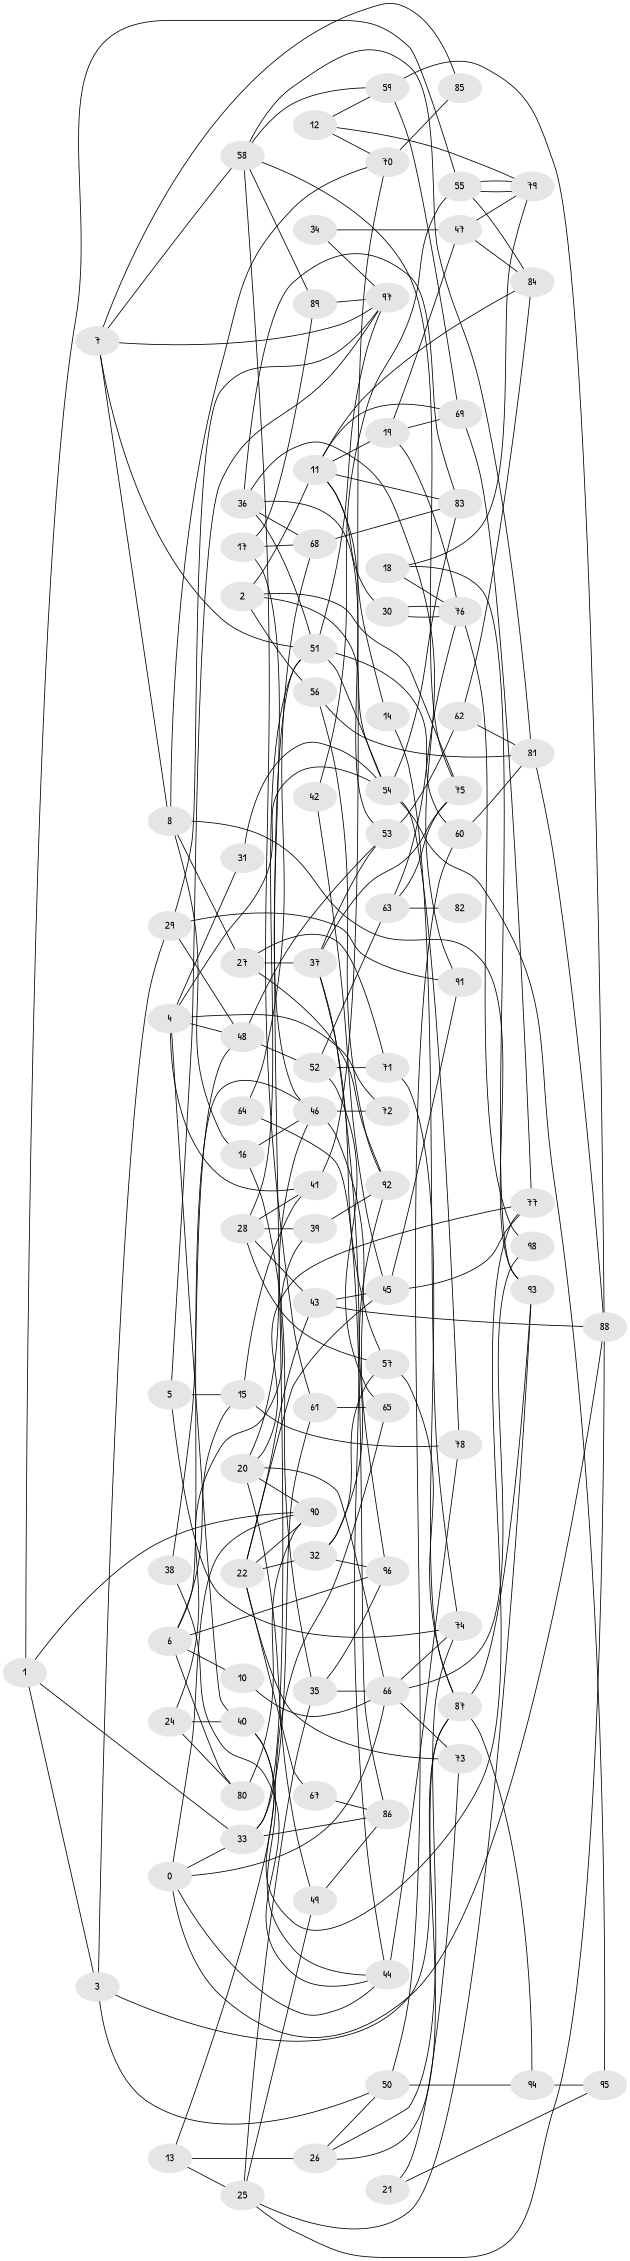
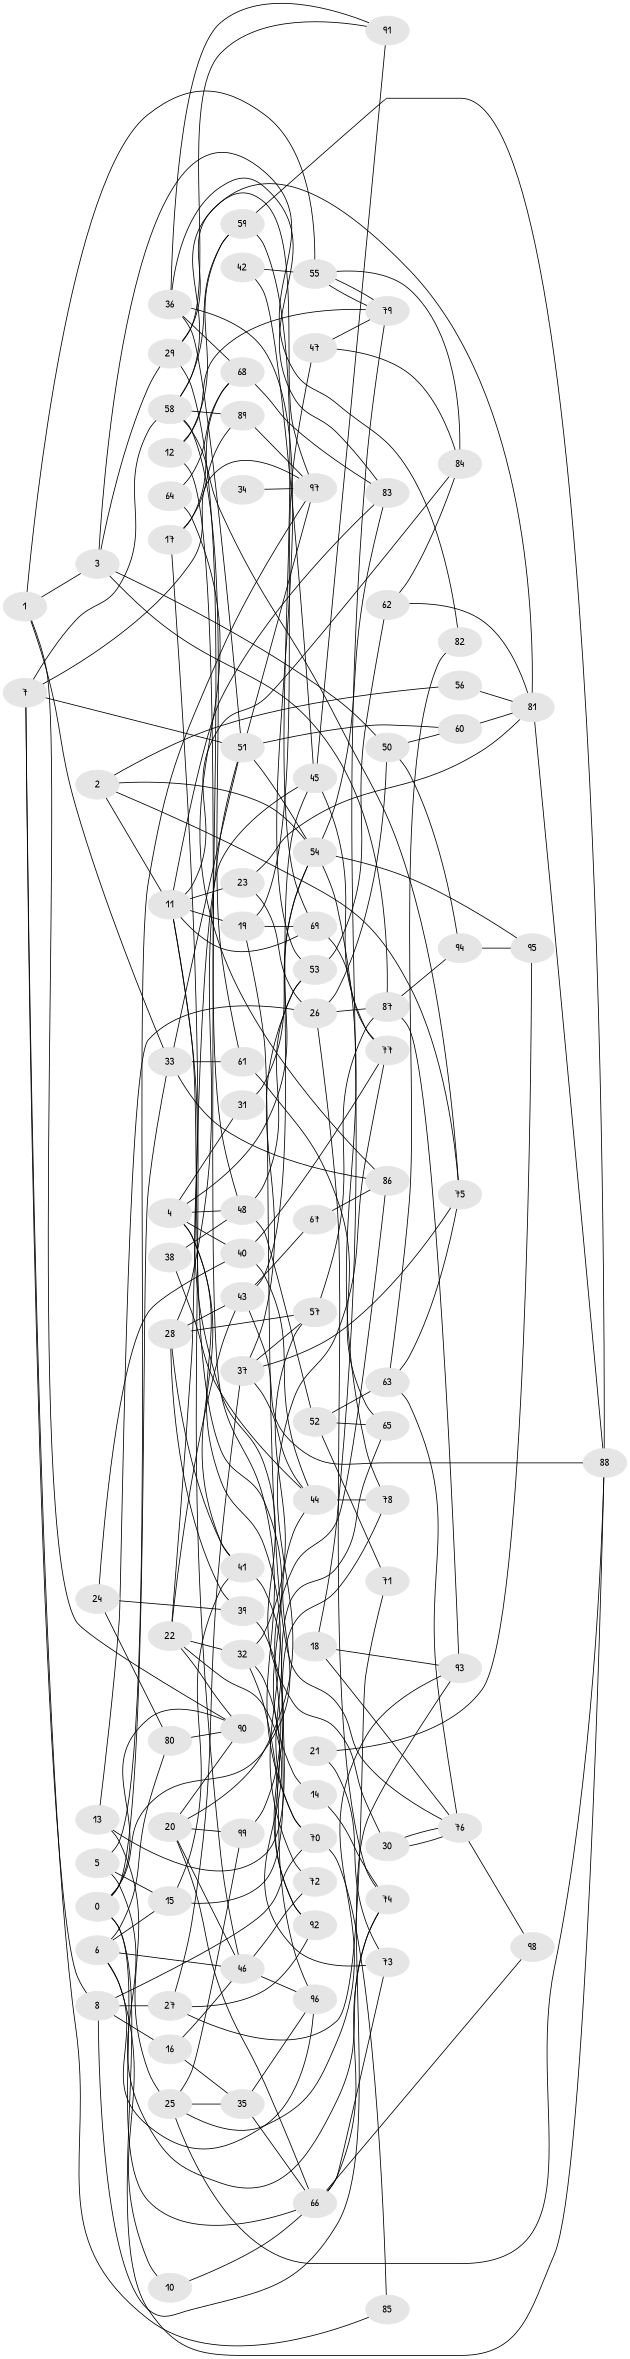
none -> (264, 172)
(388, 230) -> none
none -> (242, 883)
(347, 975) -> none
(433, 1385) -> none
(272, 1687) -> (279, 1259)
(315, 1901) -> (242, 1833)
